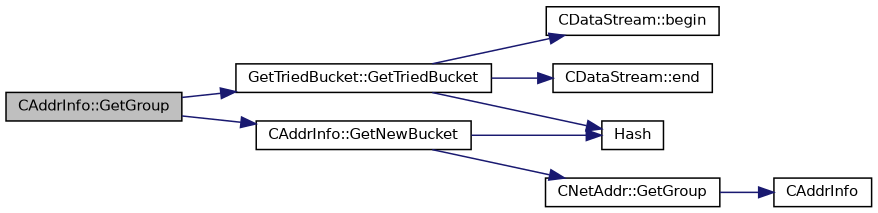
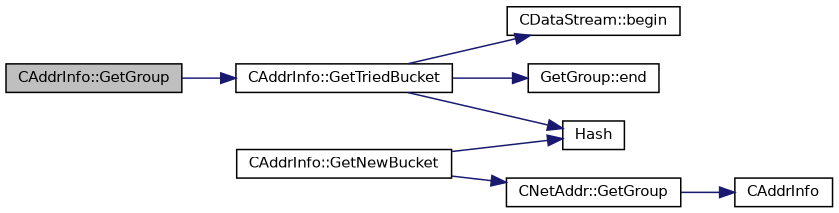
(364, 78) -> (344, 78)
(633, 78) -> (594, 78)
(211, 119) -> none
